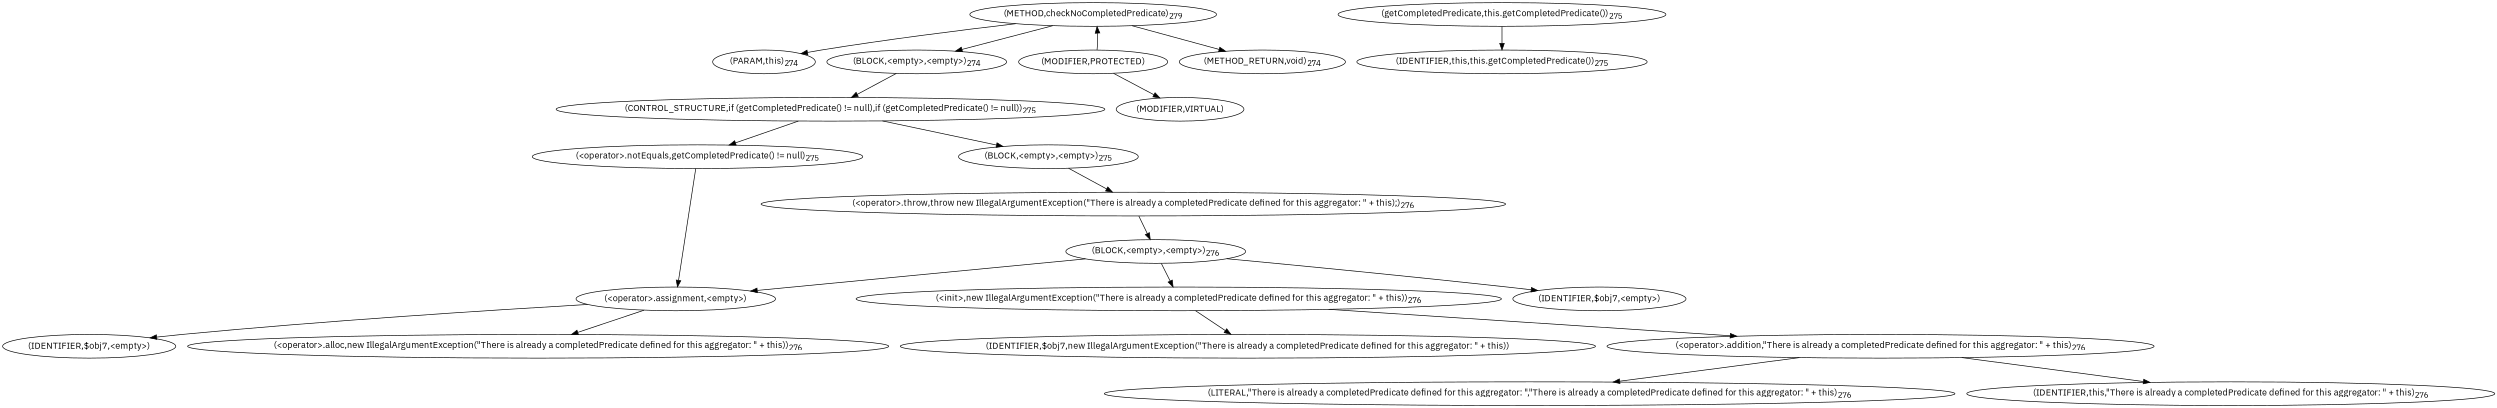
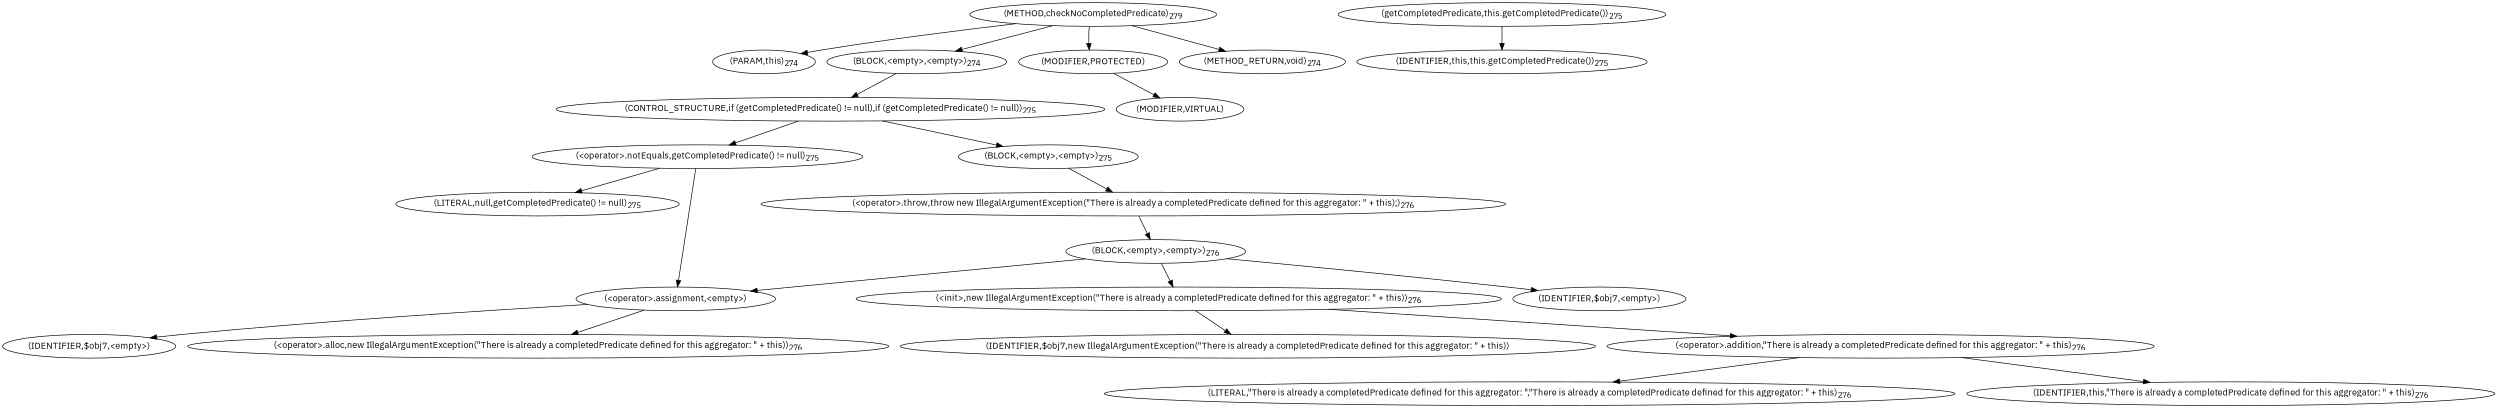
(1098, 42) -> (1089, 35)
none -> (538, 204)
